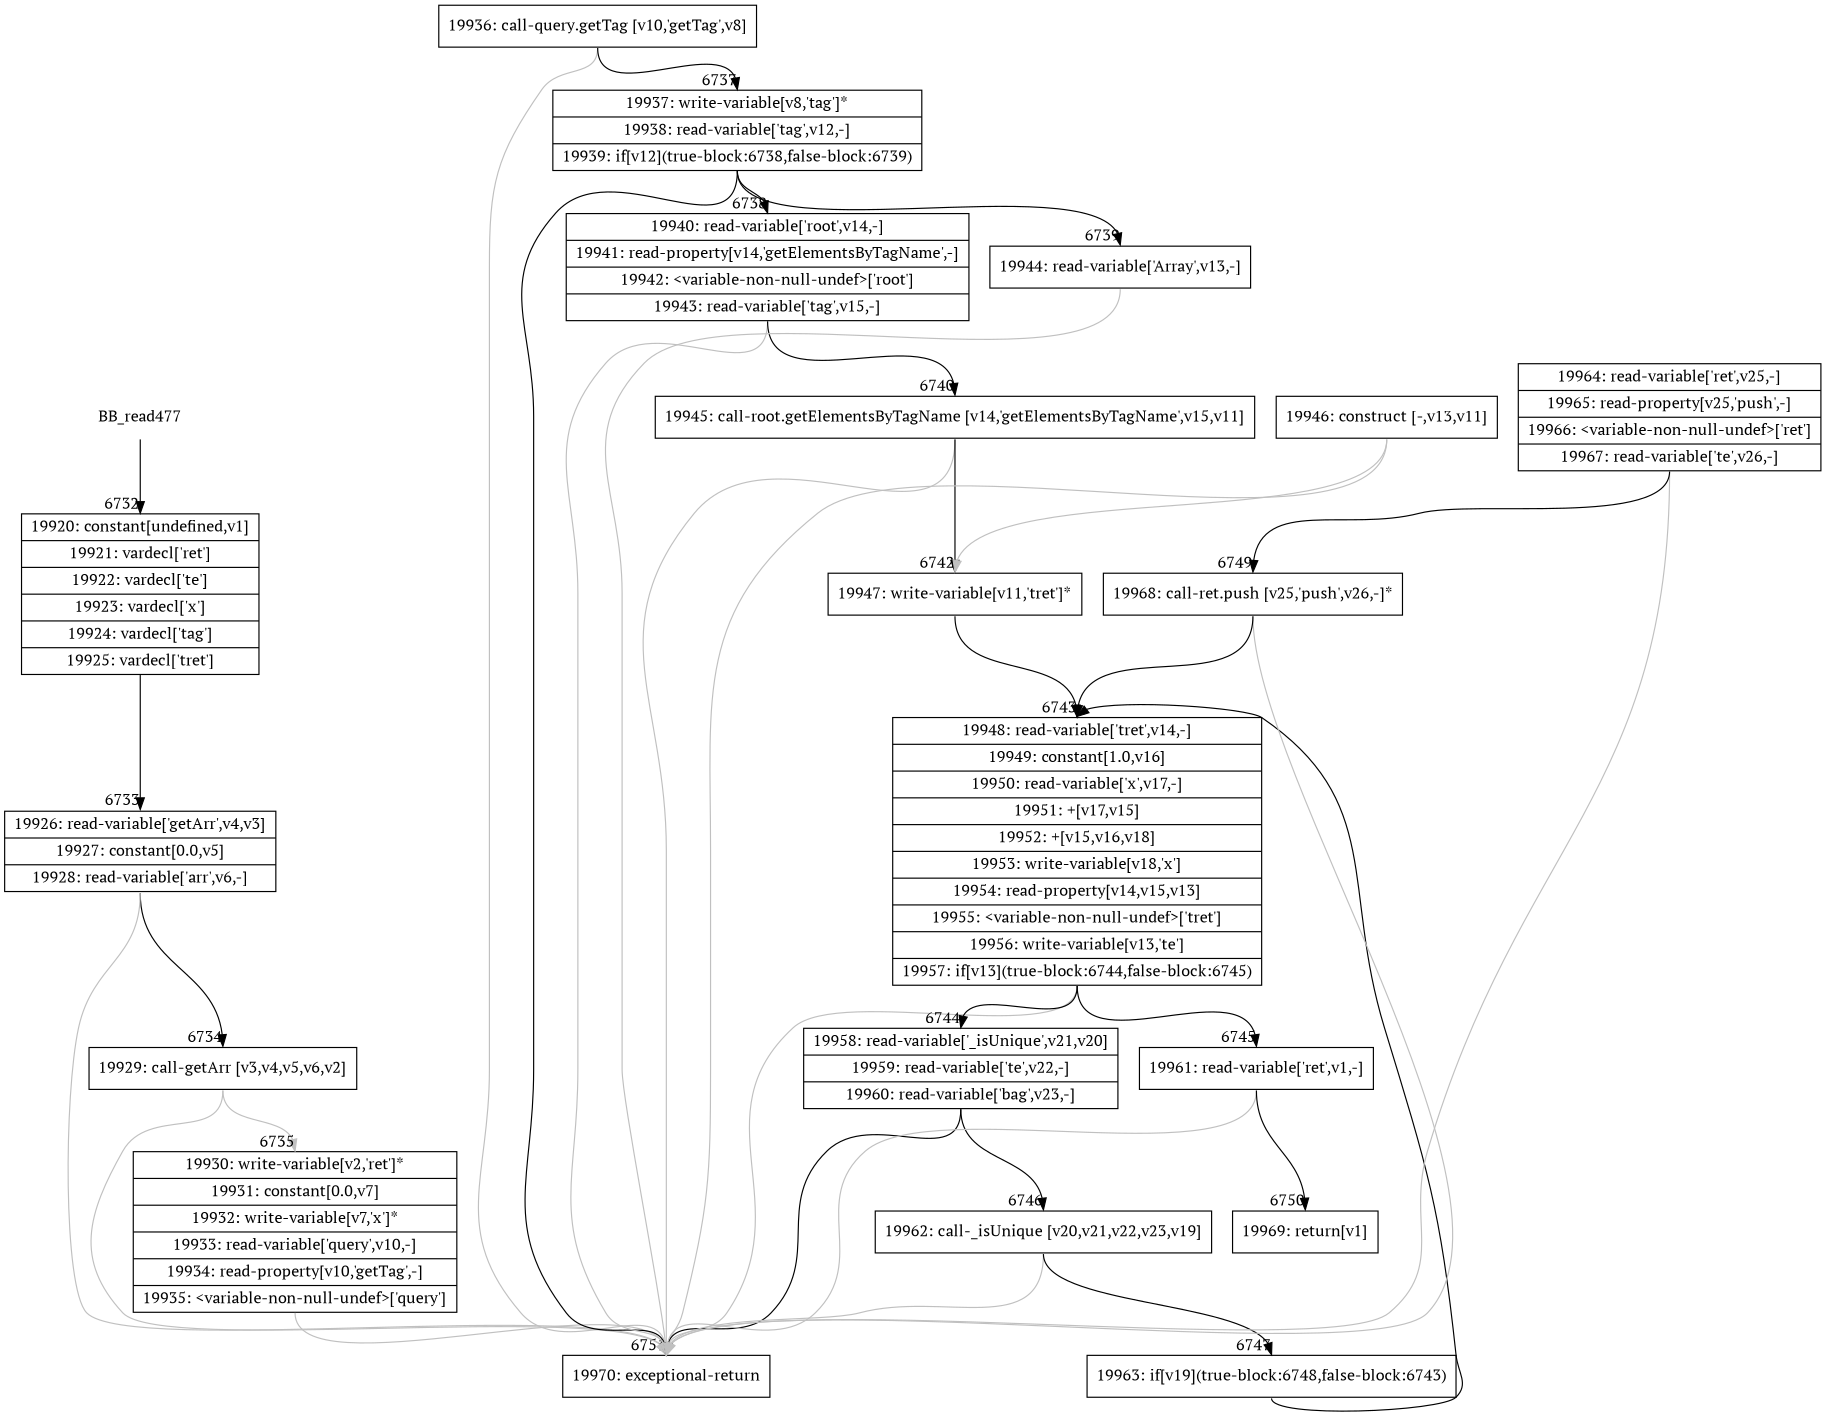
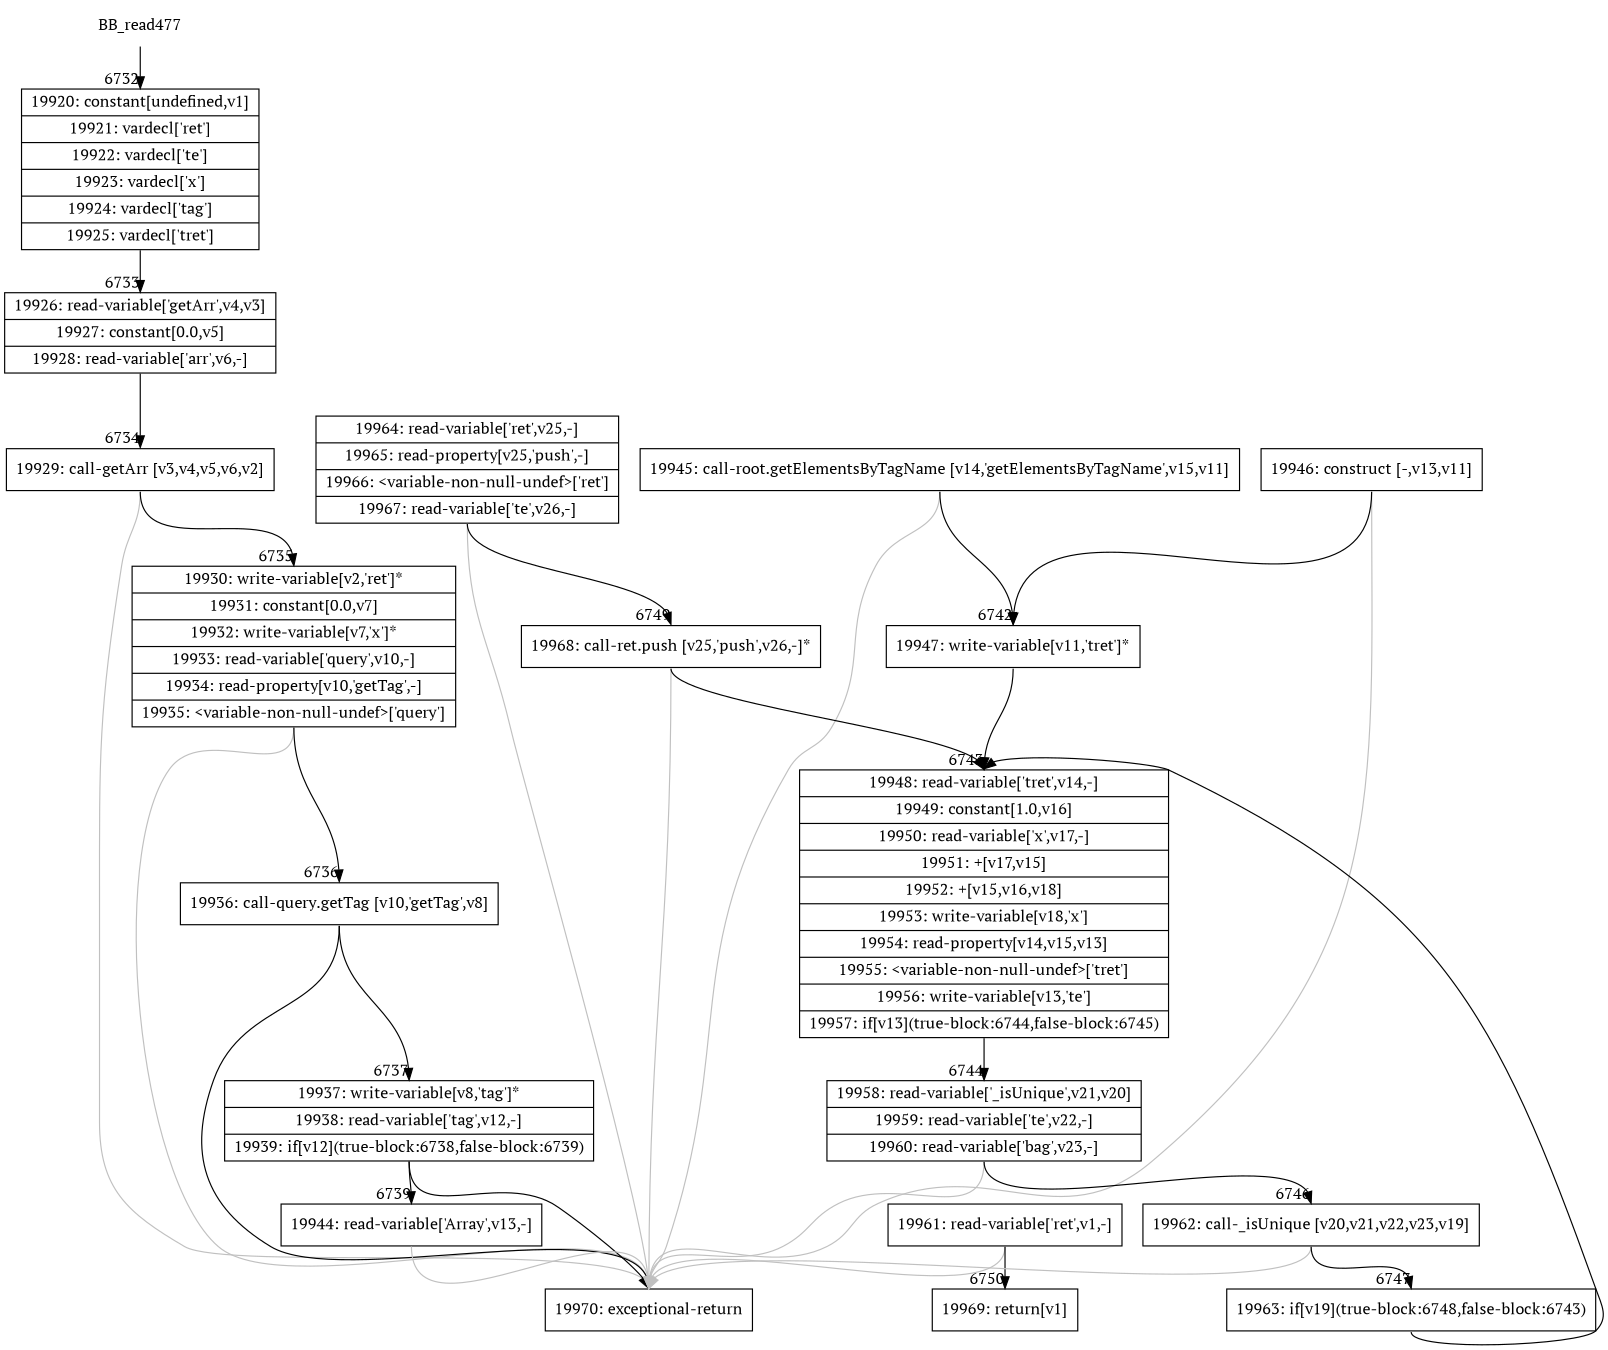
(768, 267) -> none
(1176, 505) -> (1198, 559)
(489, 742) -> (264, 1242)
none -> (314, 799)
(1161, 1017) -> none
(770, 1055) -> none
(253, 1119) -> (211, 529)
(799, 1210) -> (820, 1216)
(129, 1325) -> none
